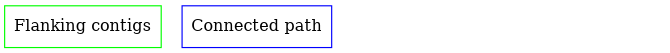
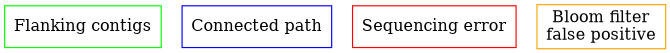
none -> (434, 27)
none -> (601, 27)
